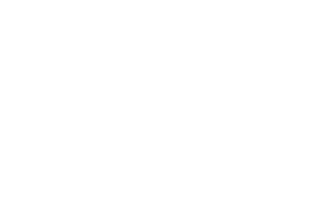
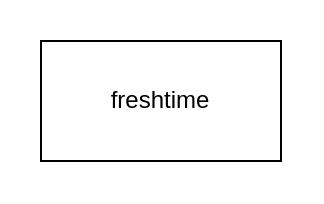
none -> (161, 101)
